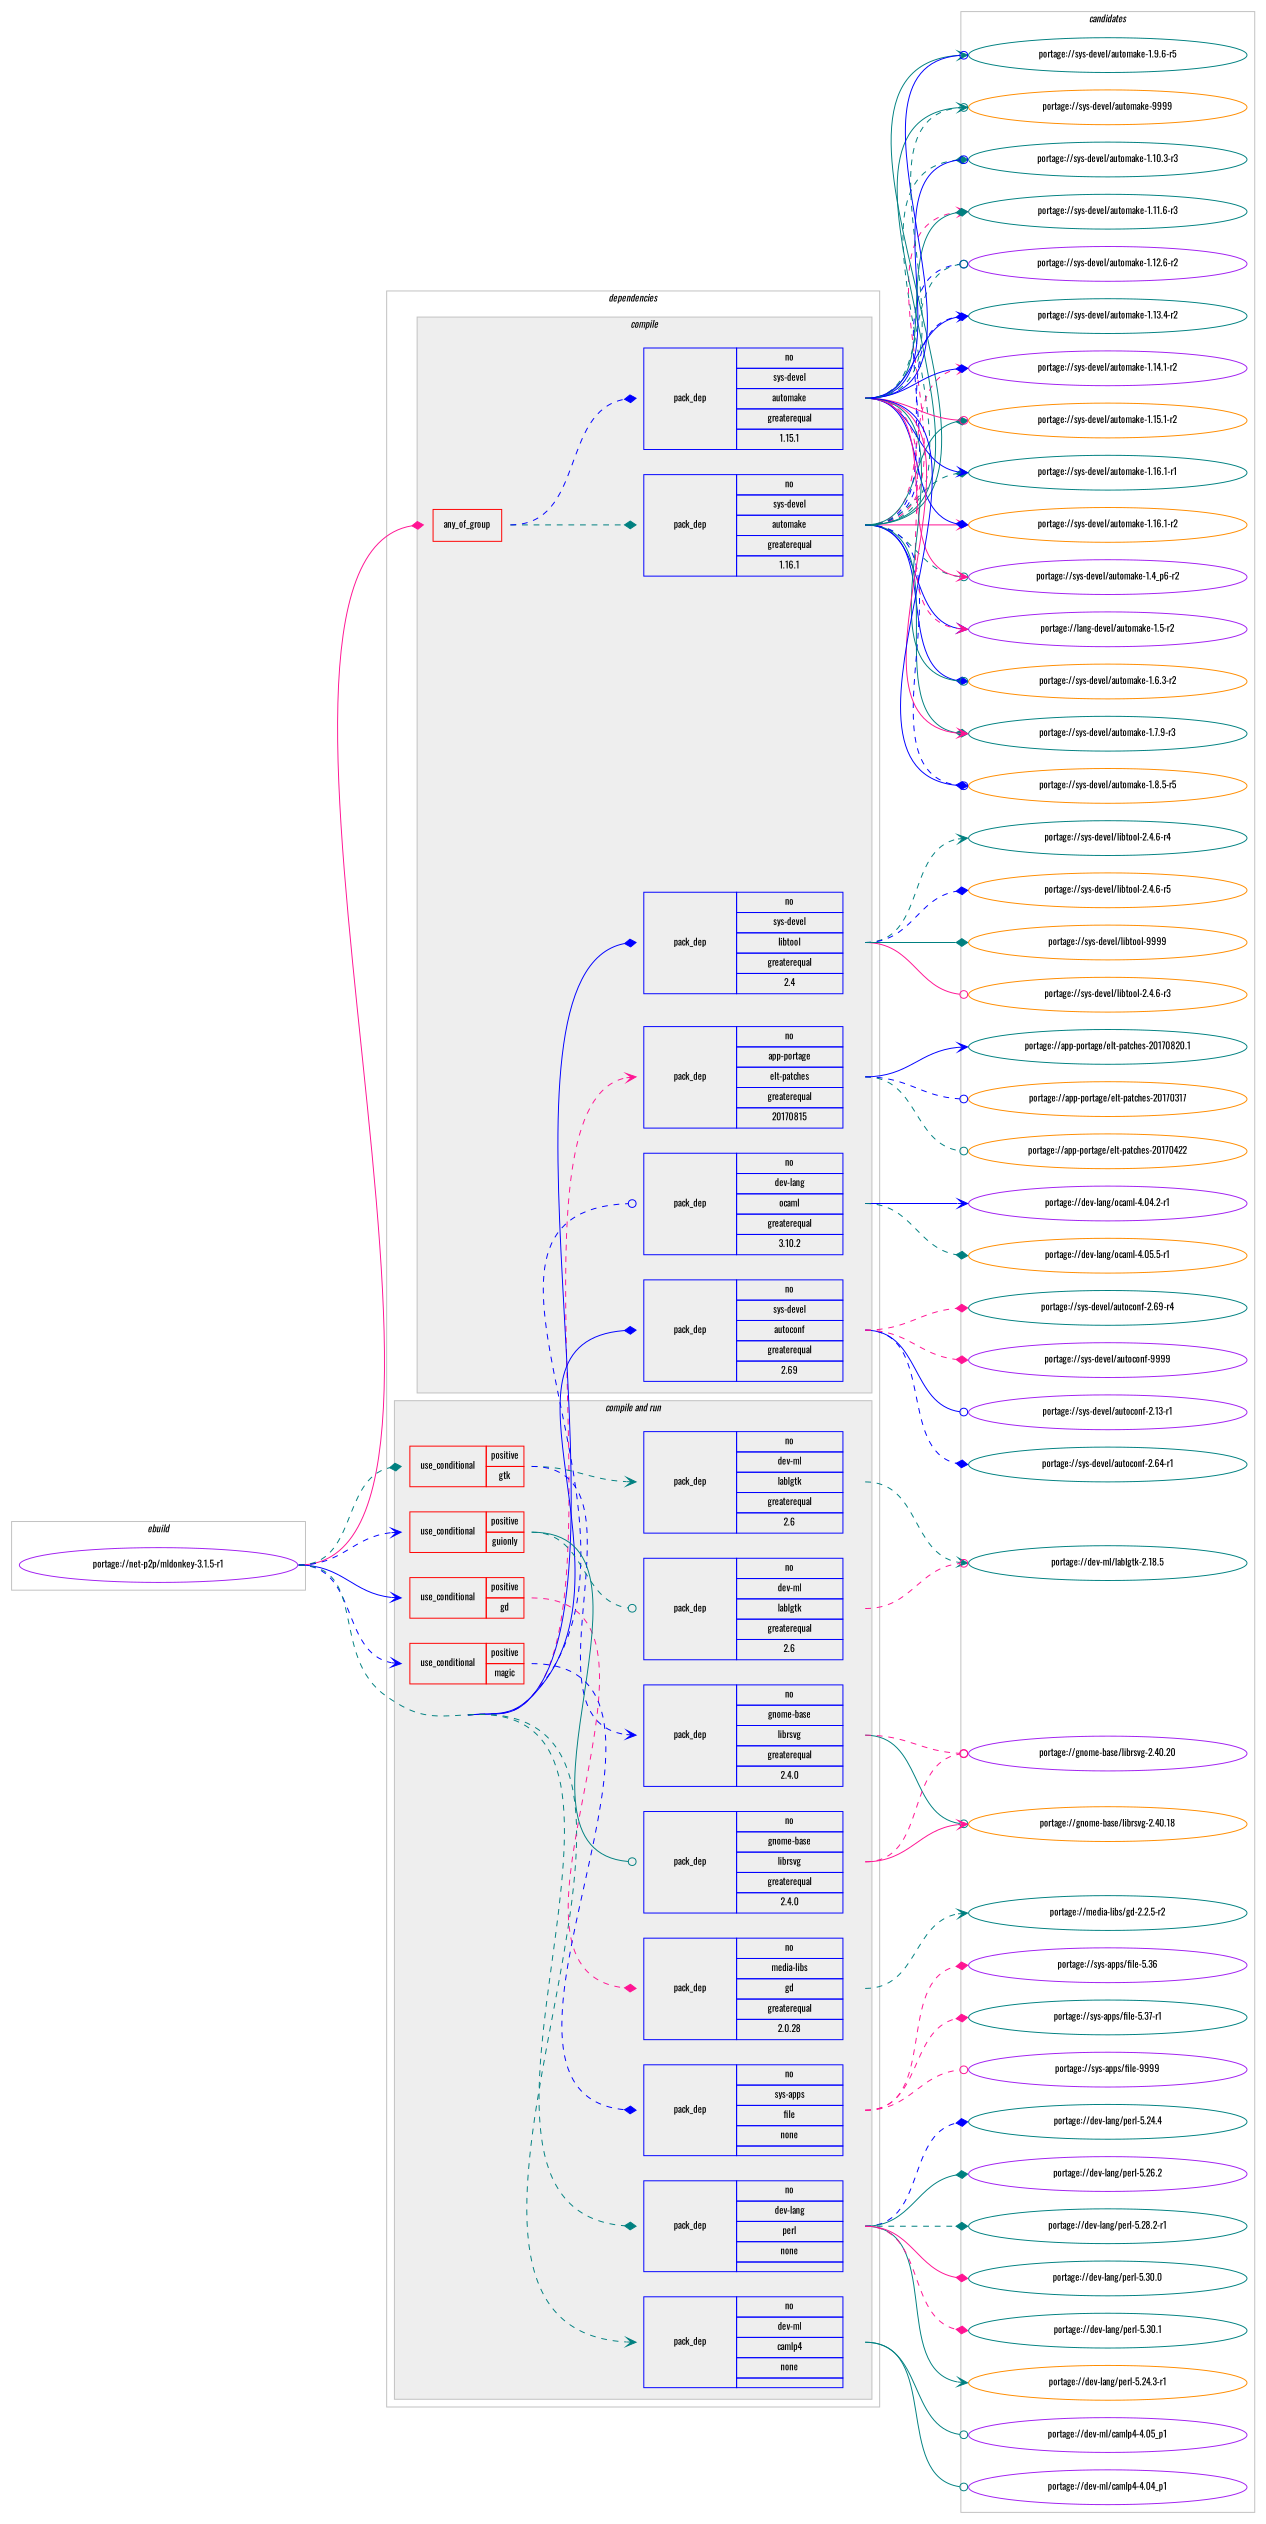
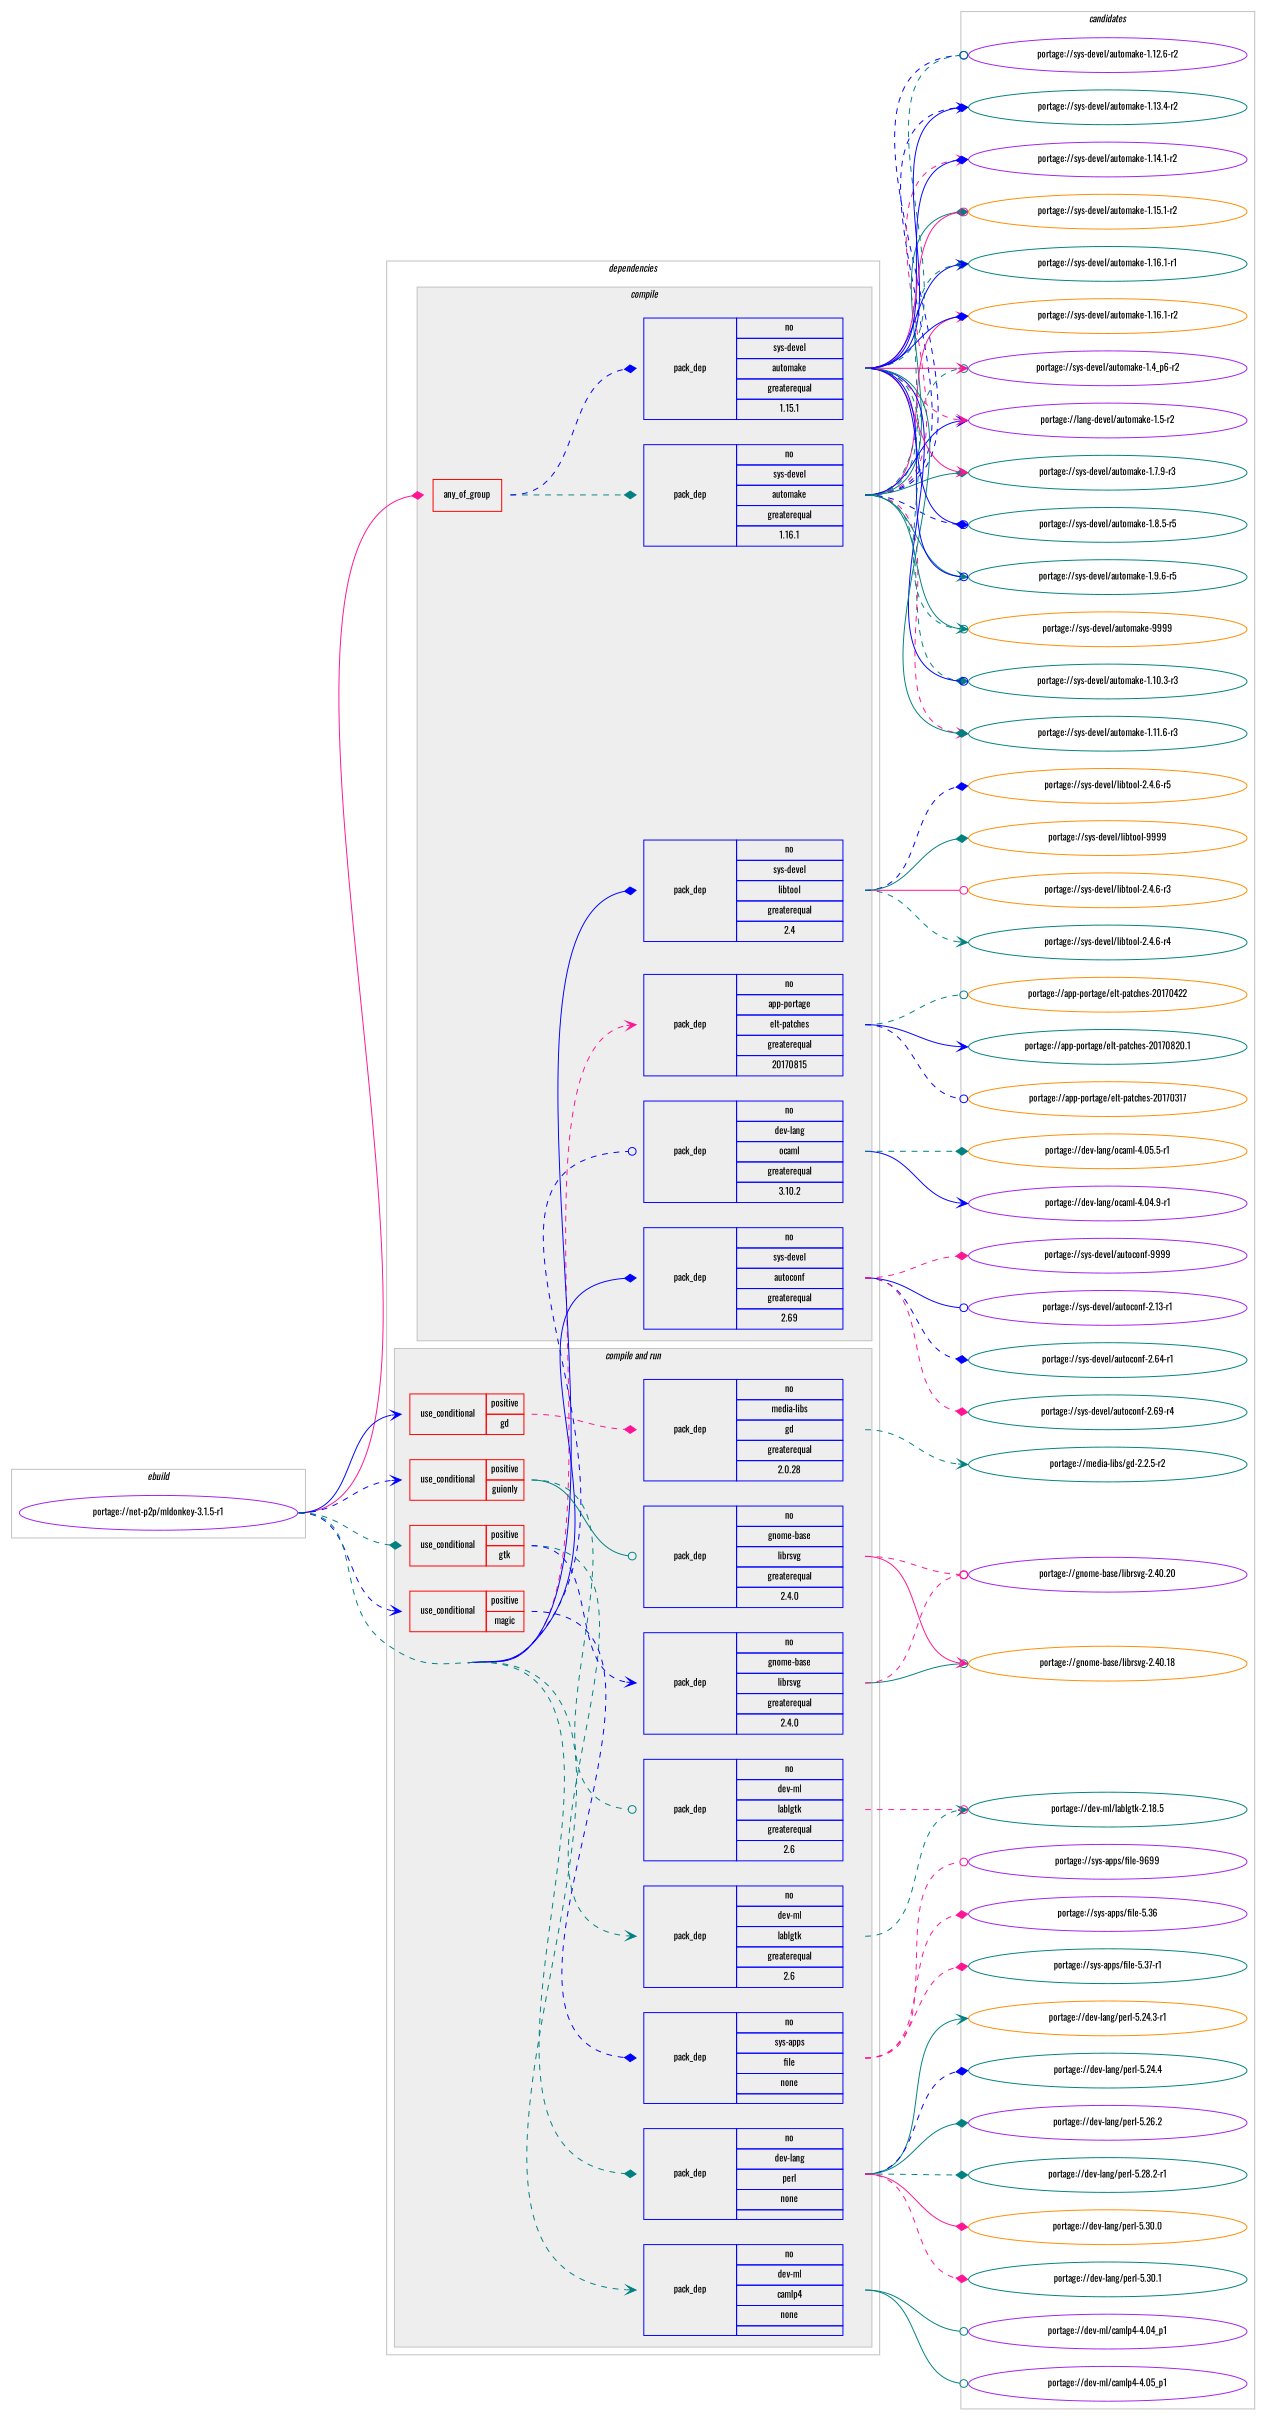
(1108, 681) -> none
(1108, 786) -> (1108, 525)
(1108, 1203) -> (1108, 1203)
(1108, 2070) -> (1108, 1862)
(1108, 2278) -> (1108, 2227)
